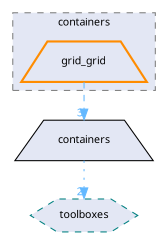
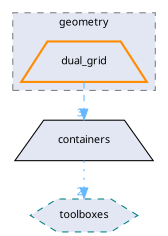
(84, 23) -> (84, 23)
(84, 62) -> (84, 62)
